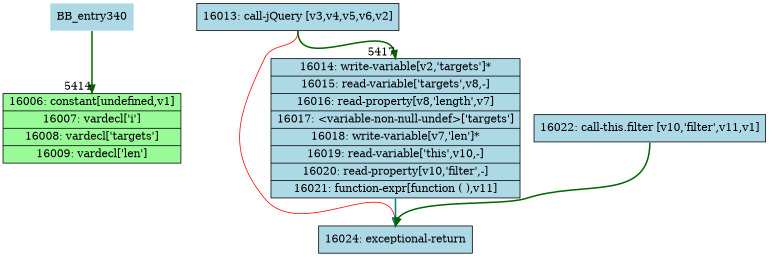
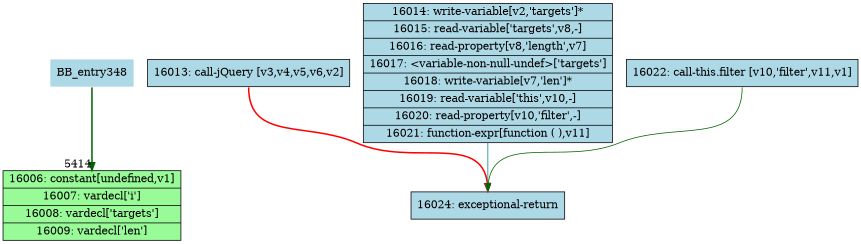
(92, 17) -> (92, 73)
(343, 45) -> none
(250, 176) -> (363, 145)
(535, 196) -> (620, 143)
(396, 208) -> (488, 163)
